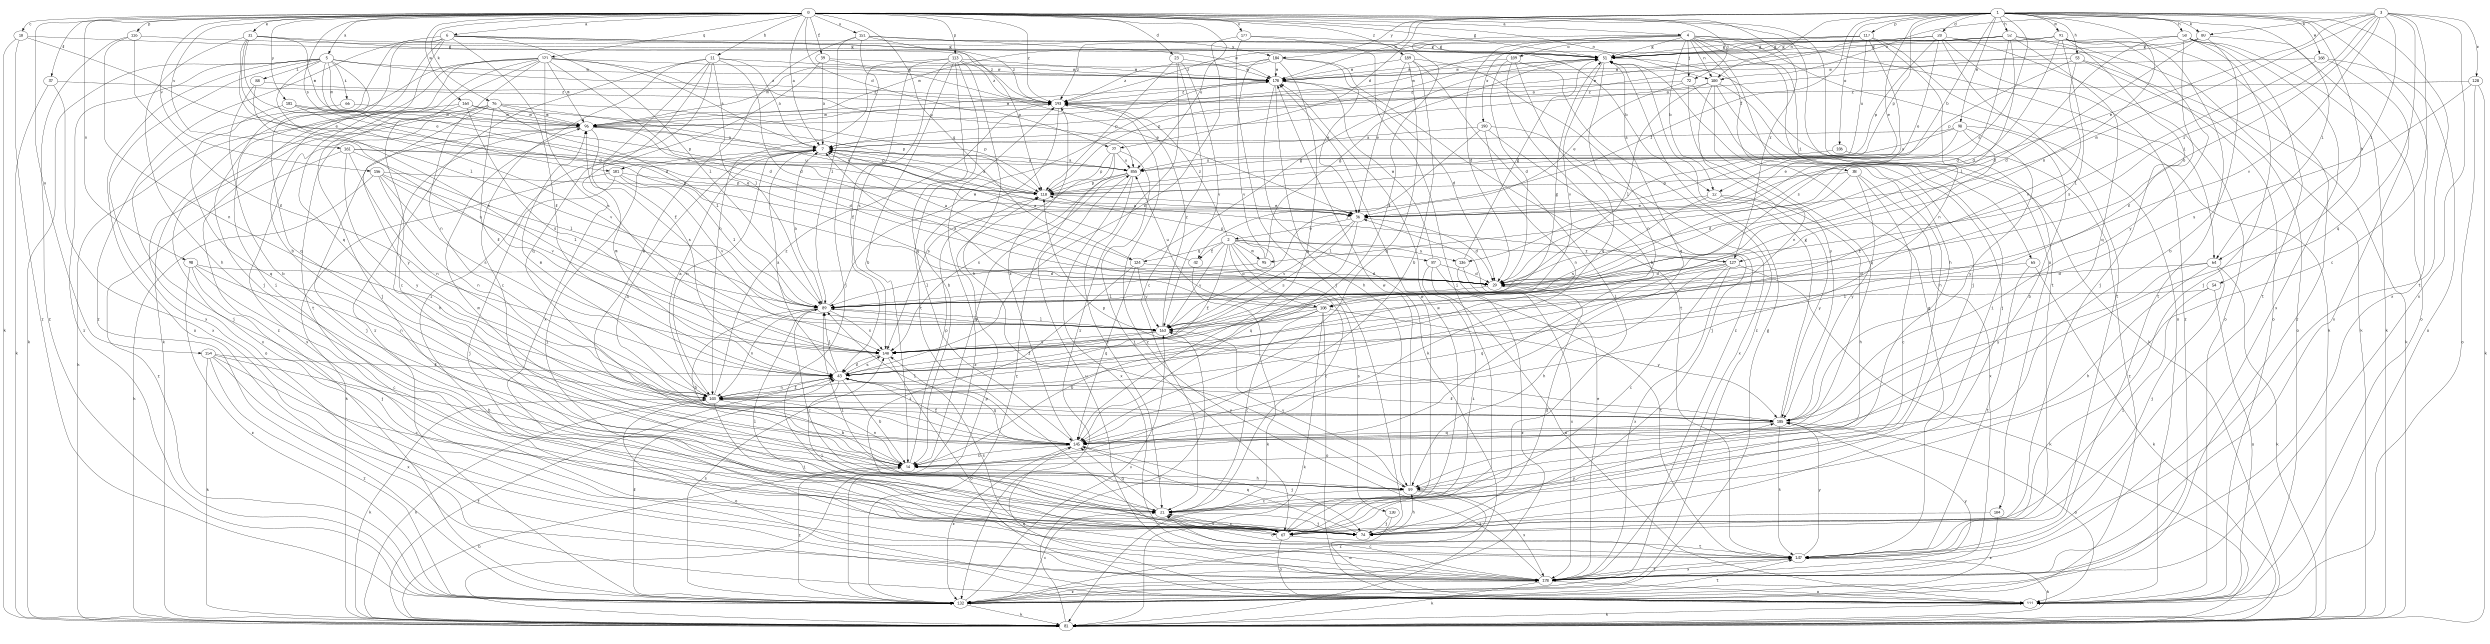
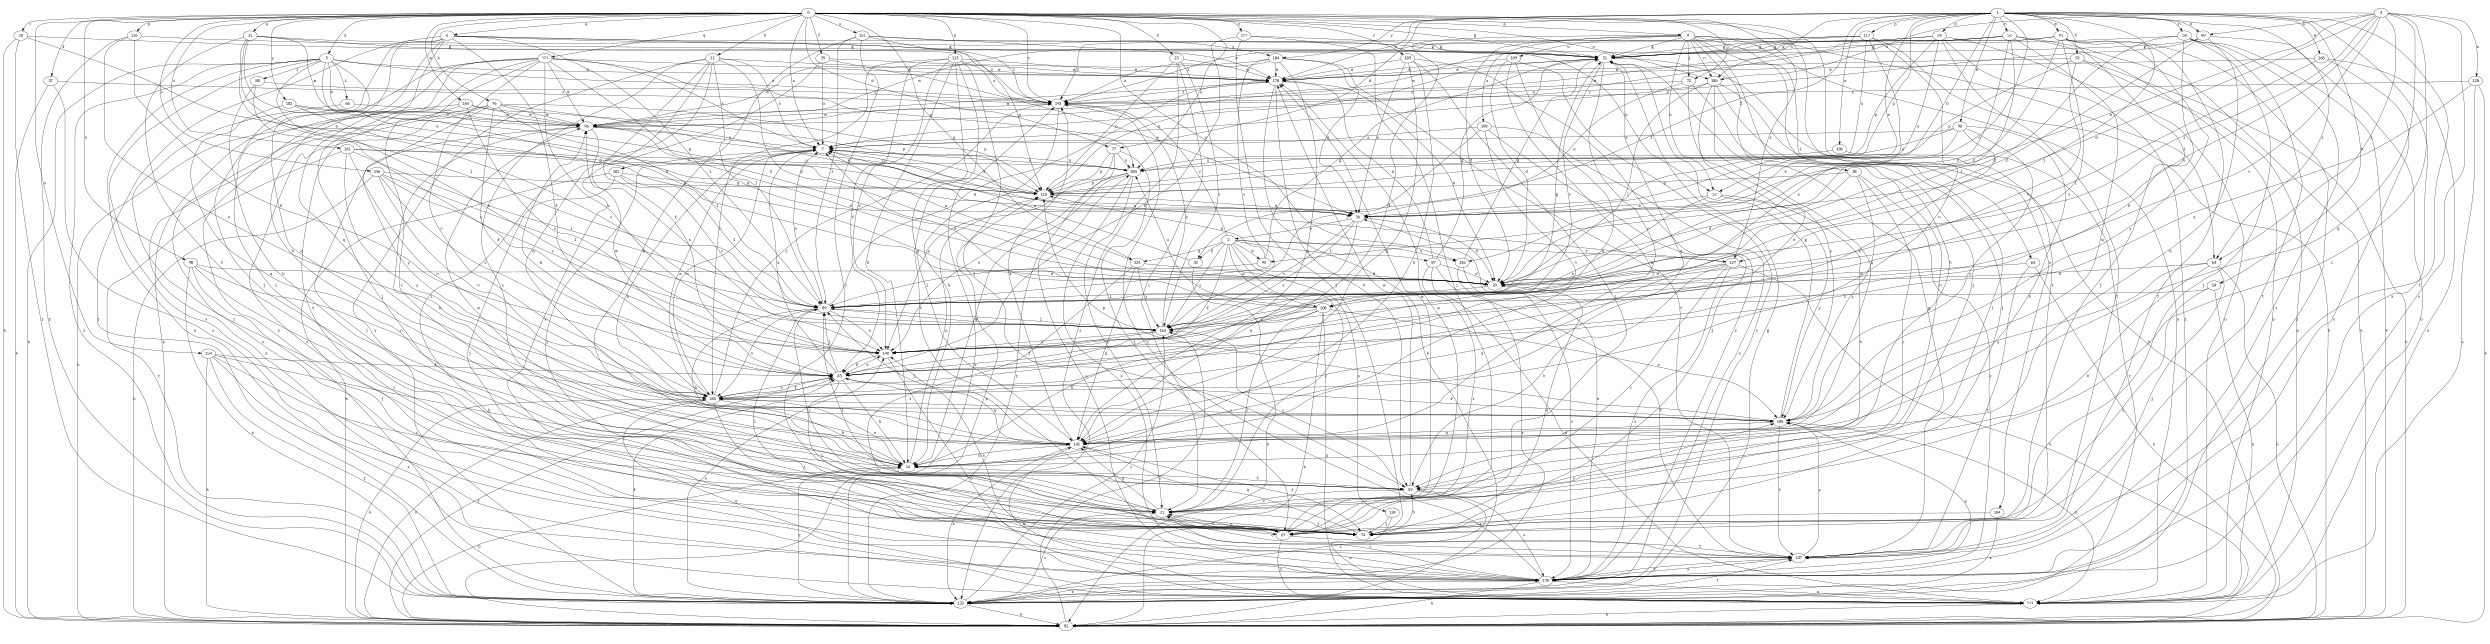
(351, 22) -> (1121, 80)
(1355, 126) -> (1475, 122)
(2044, 161) -> (2044, 161)
(974, 274) -> (974, 274)
(956, 422) -> none
(1692, 621) -> none
